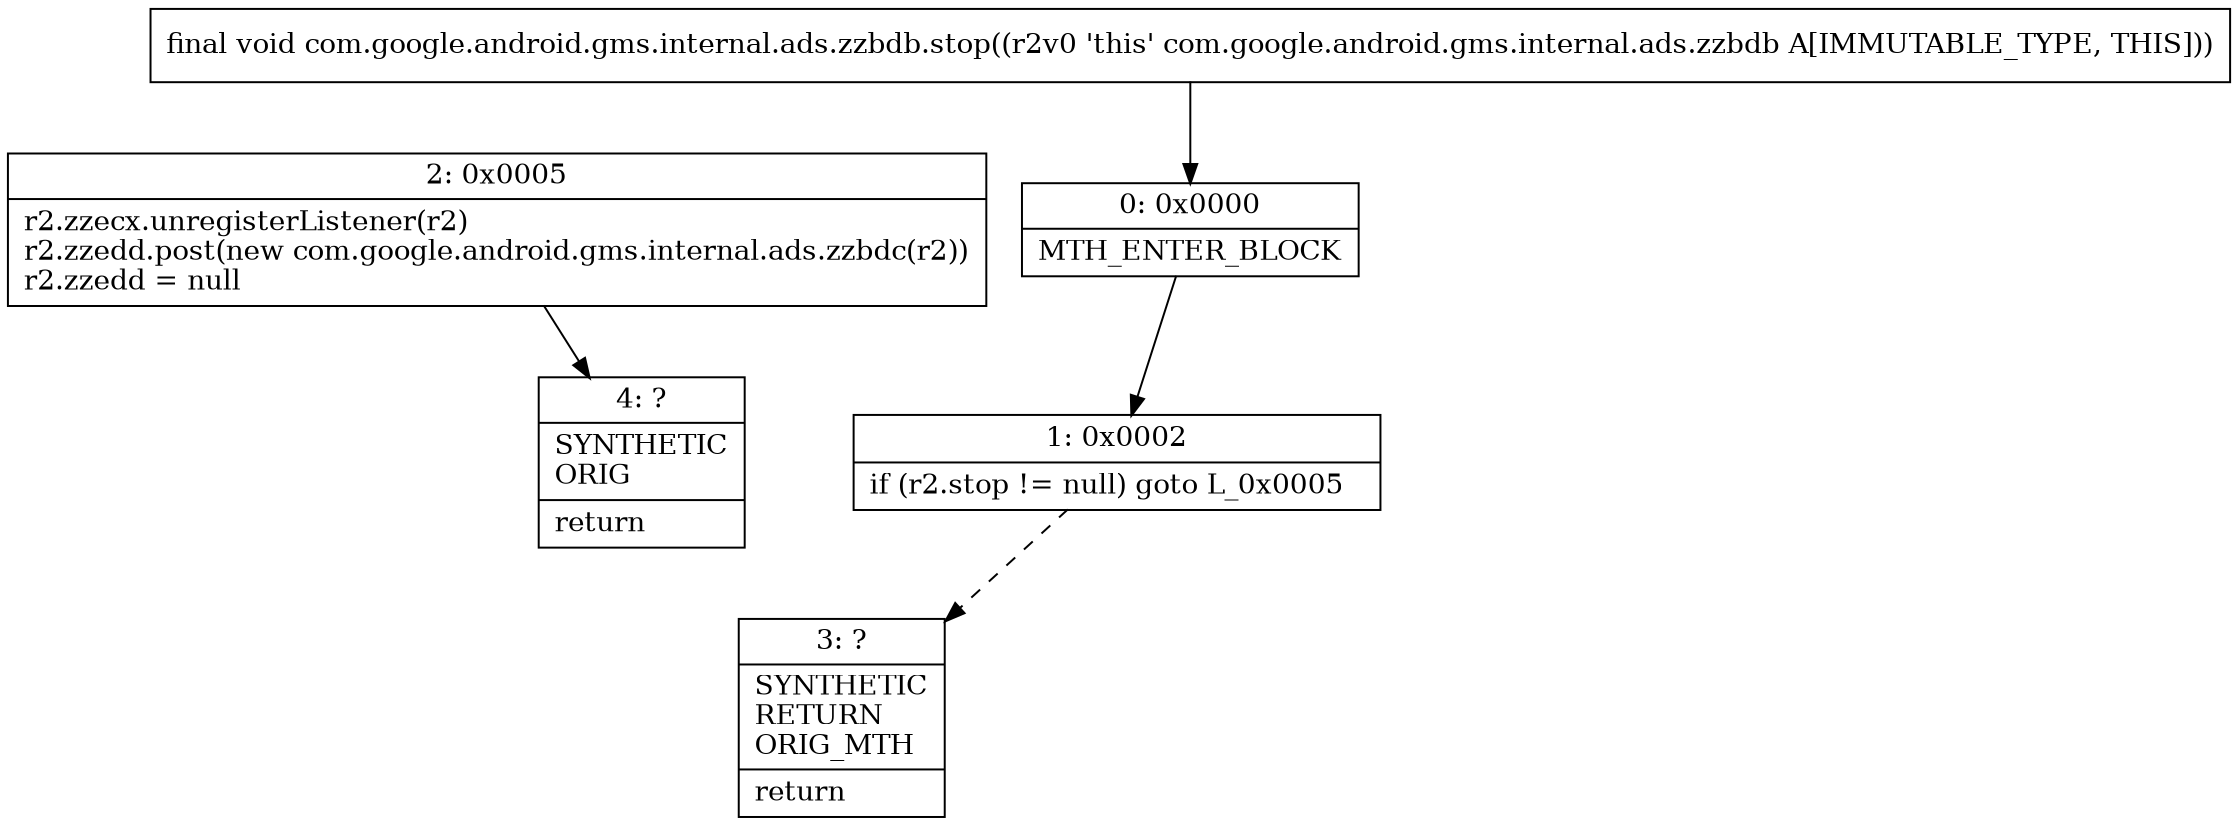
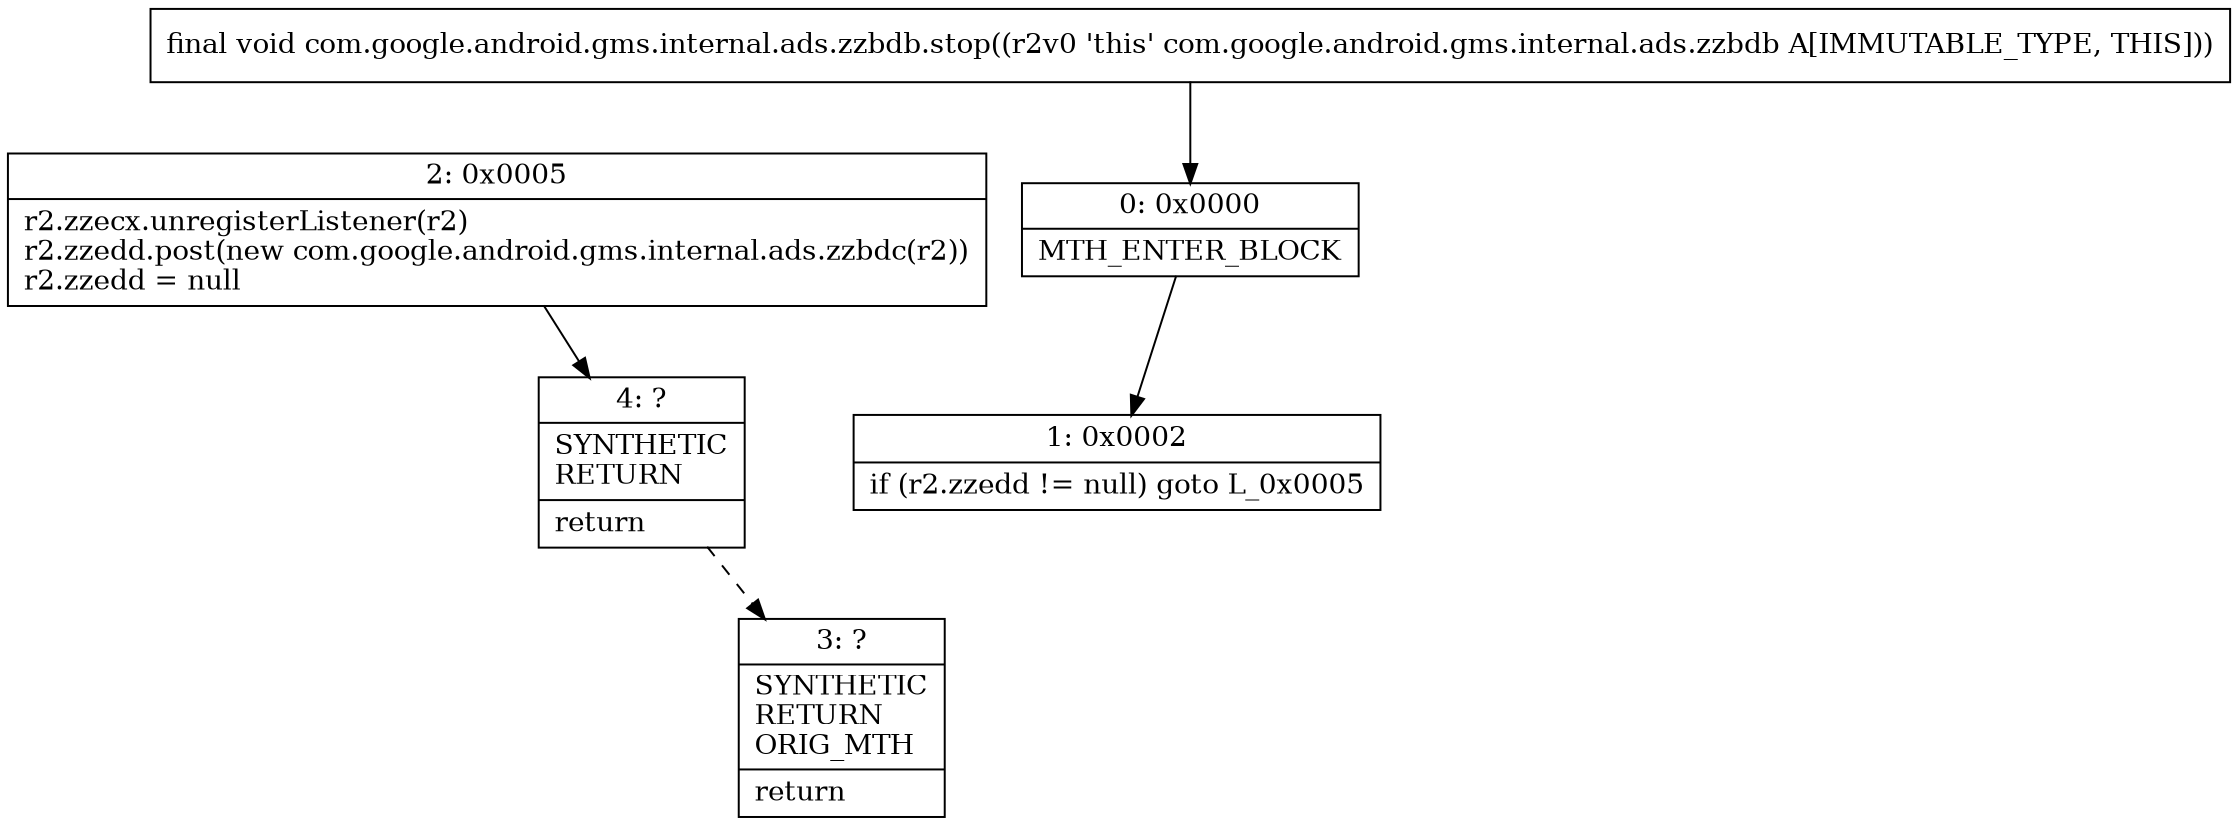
(593, 475) -> (619, 475)
(1107, 485) -> (1117, 485)
(1014, 559) -> (730, 575)
